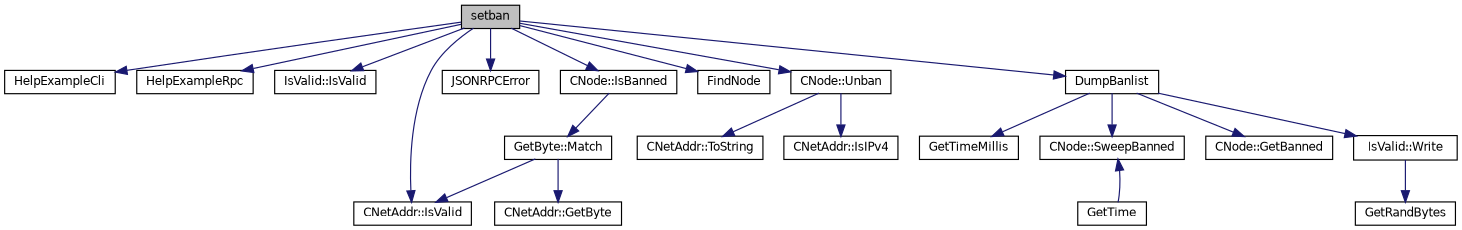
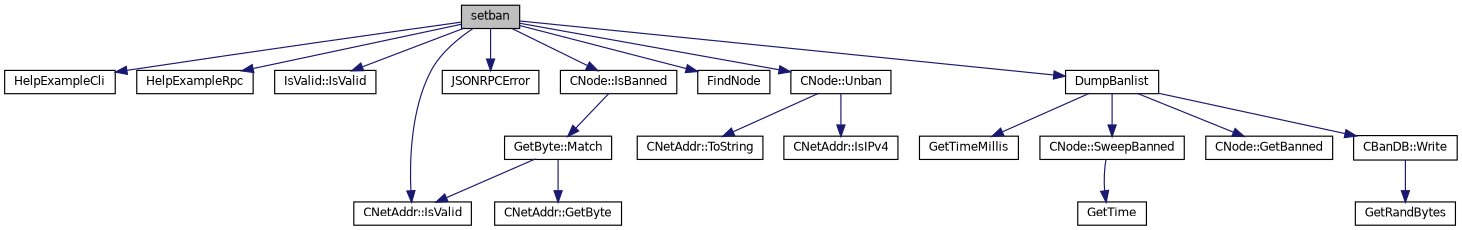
(1405, 148) -> (1405, 148)
(1120, 187) -> (1104, 175)
